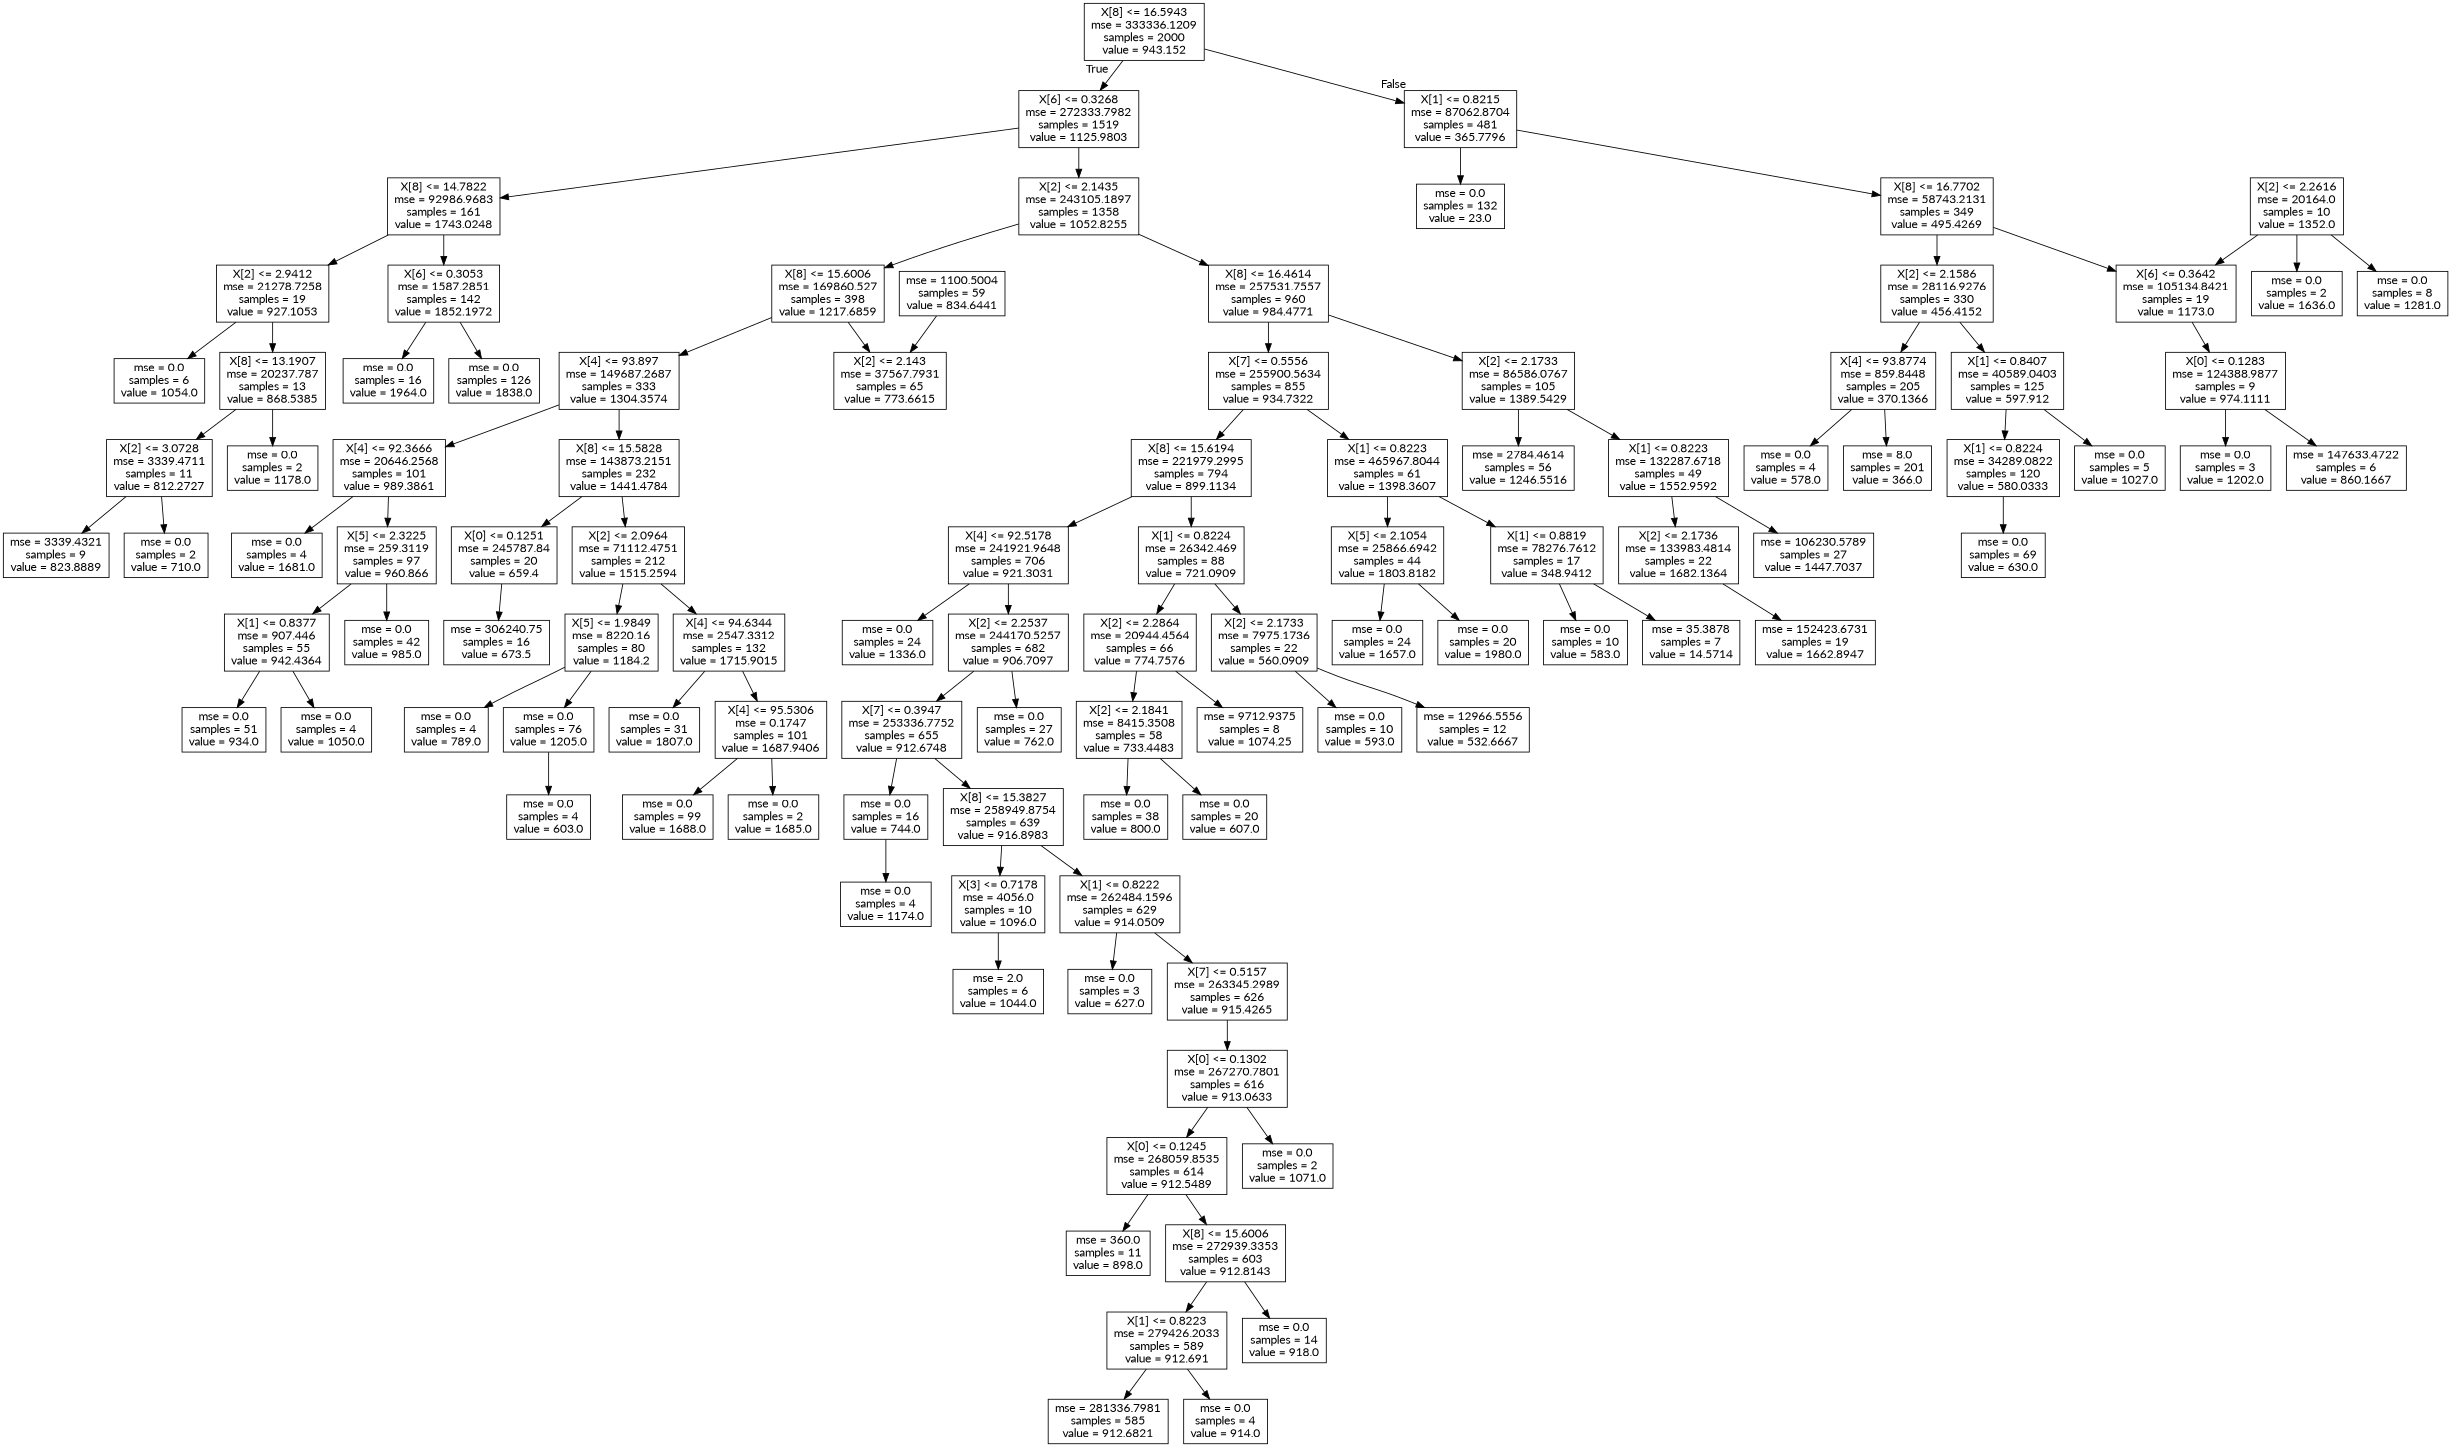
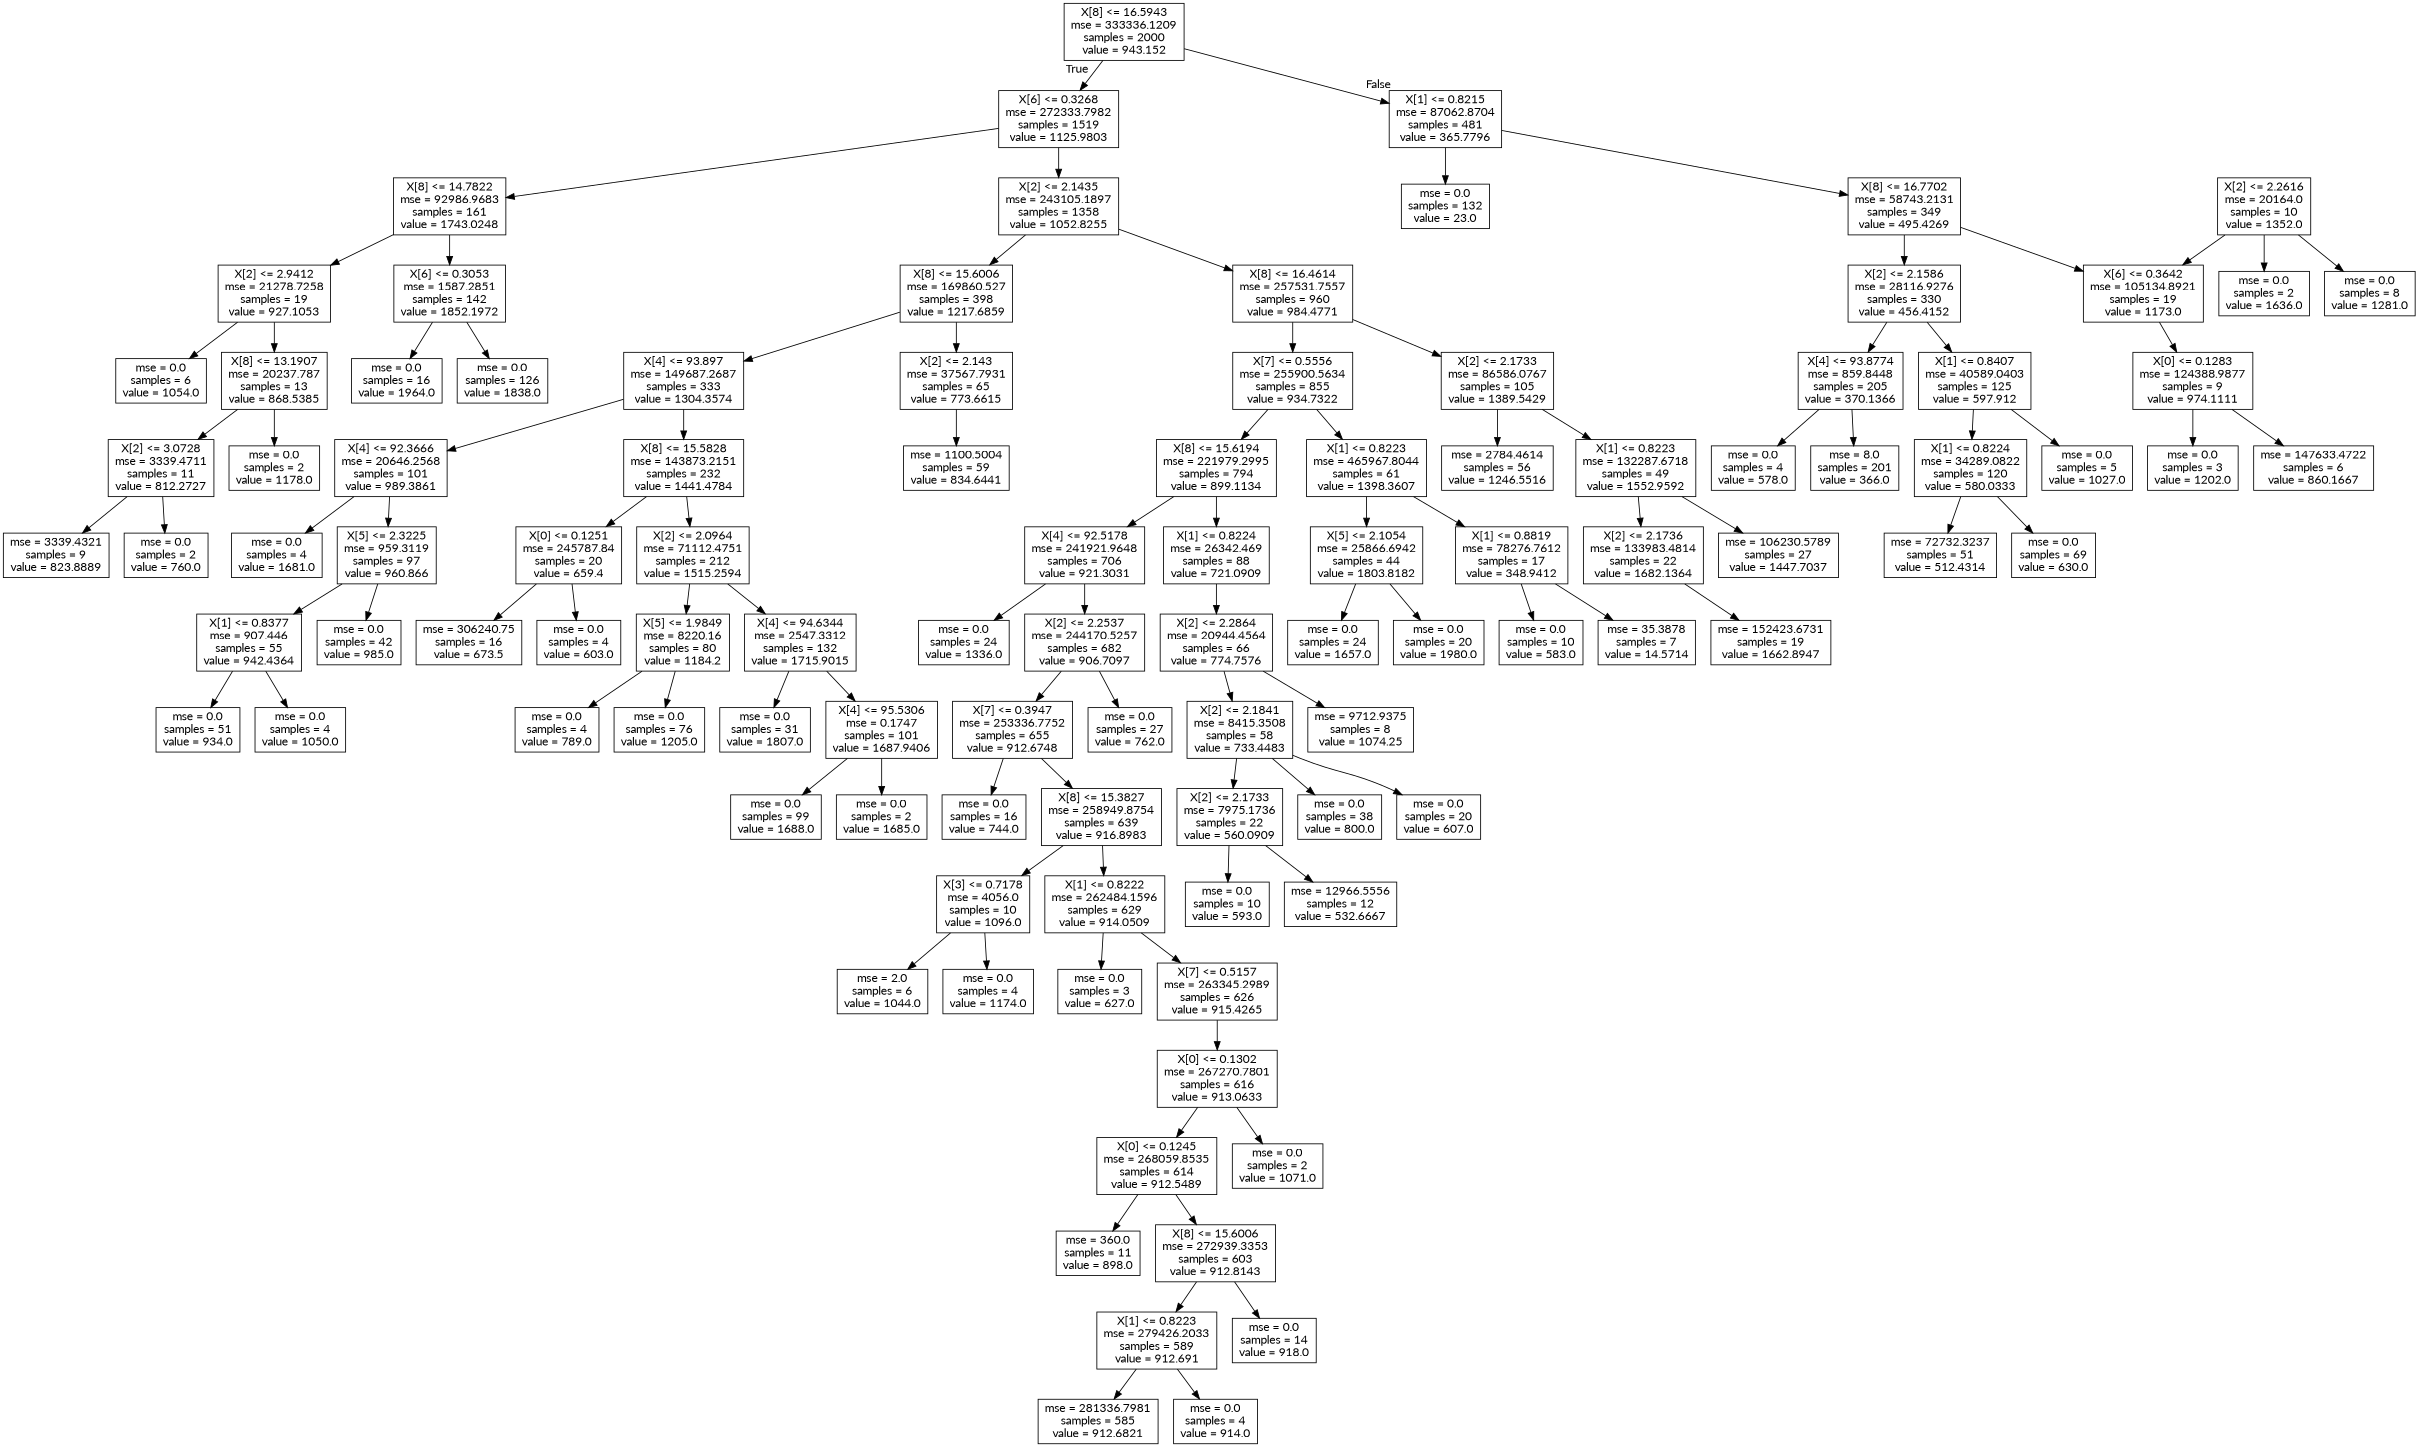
(2176, 294) -> (2143, 294)
(926, 331) -> (956, 423)
(166, 555) -> (166, 555)
(387, 555) -> (387, 555)
none -> (1940, 555)
(1225, 596) -> (1235, 769)
(549, 769) -> (574, 598)
(886, 856) -> (986, 947)
